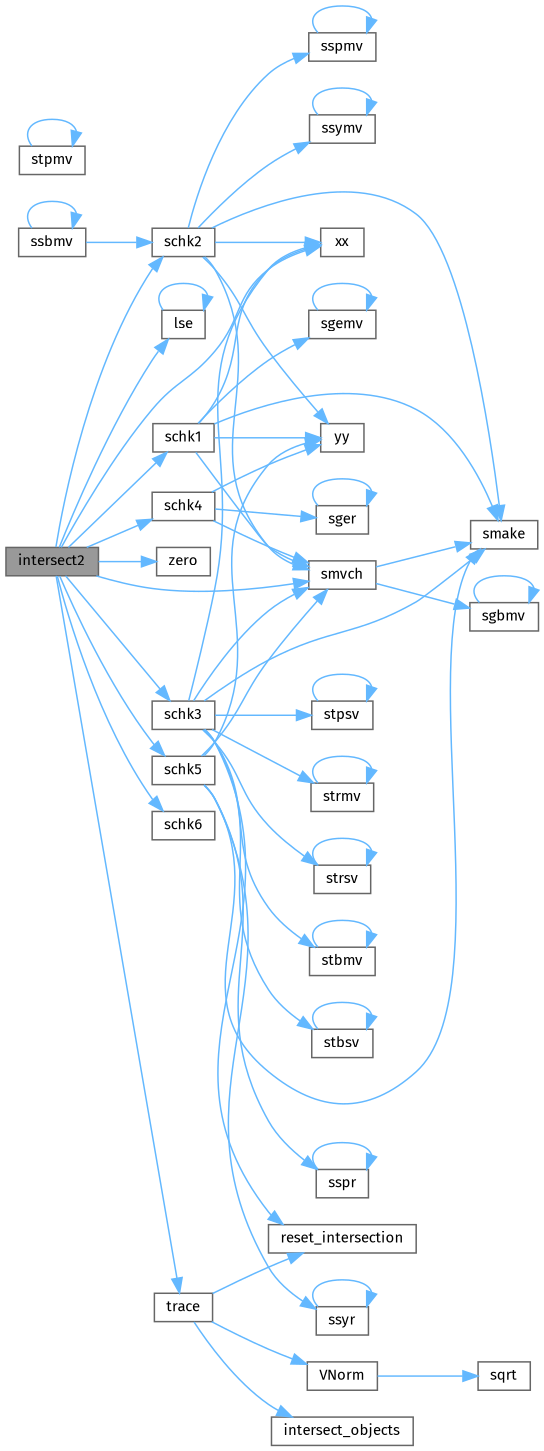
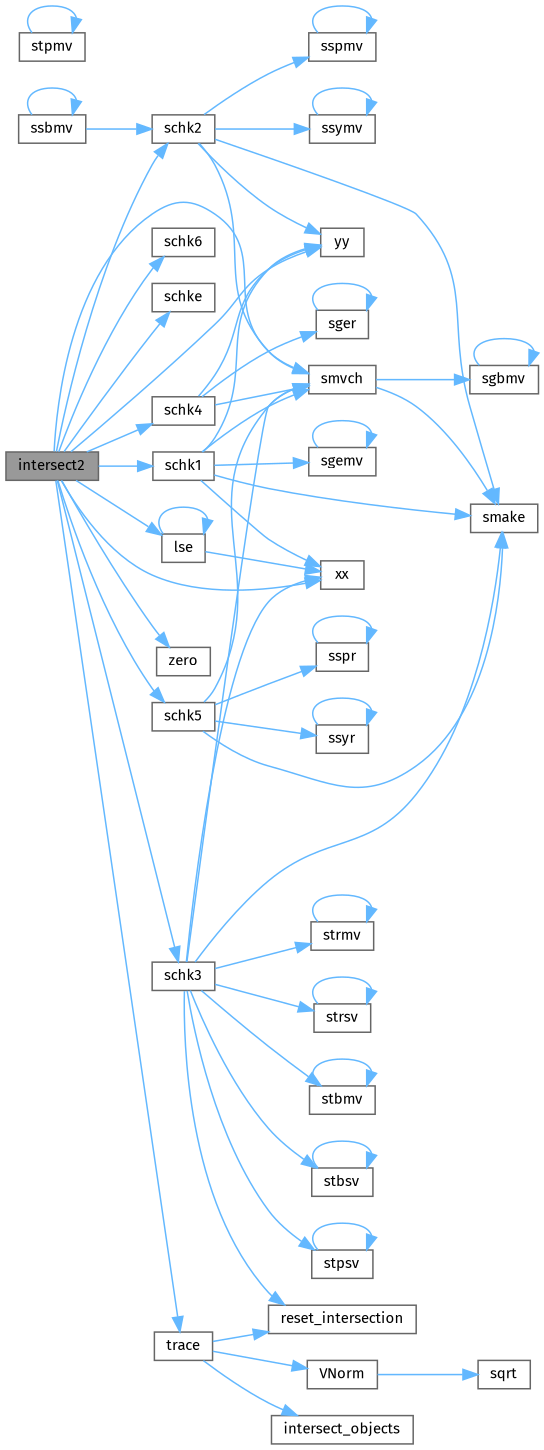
(260, 242) -> (255, 560)
none -> (183, 298)
(233, 579) -> (188, 349)
